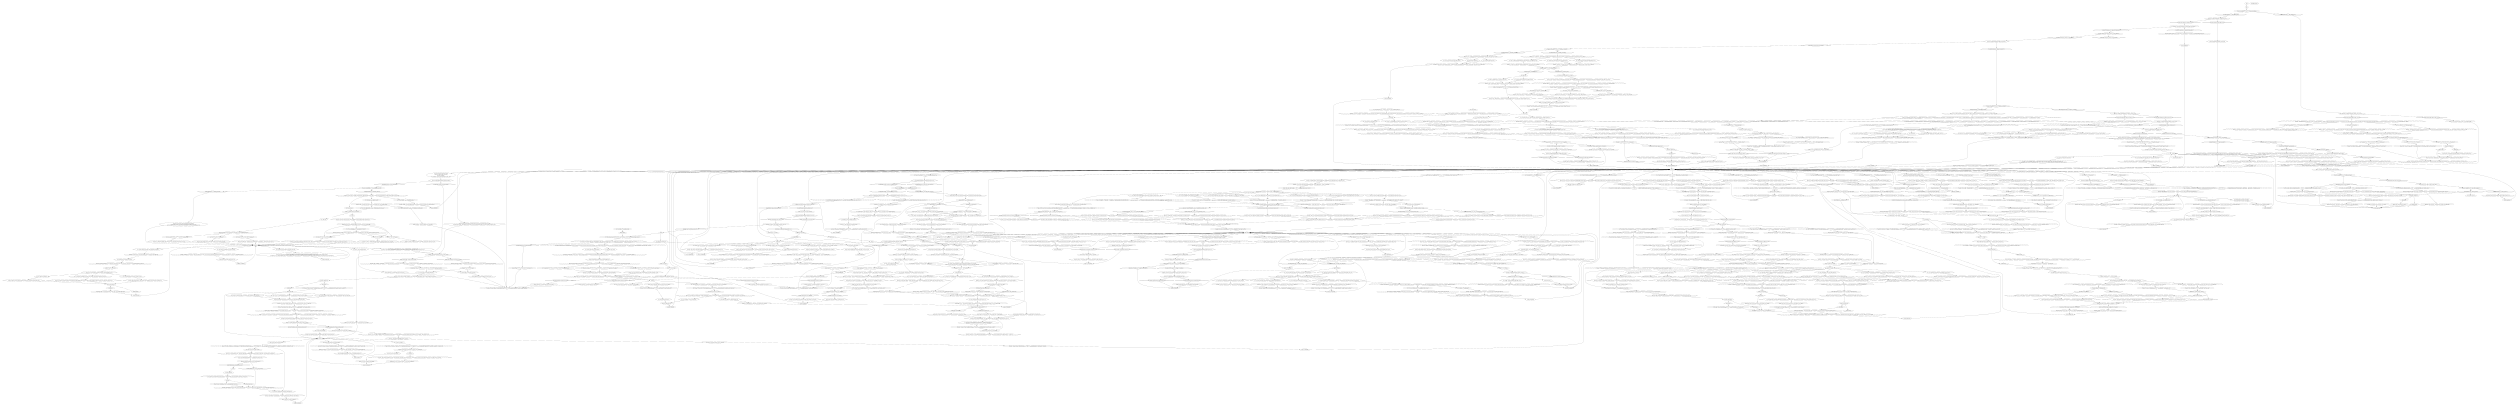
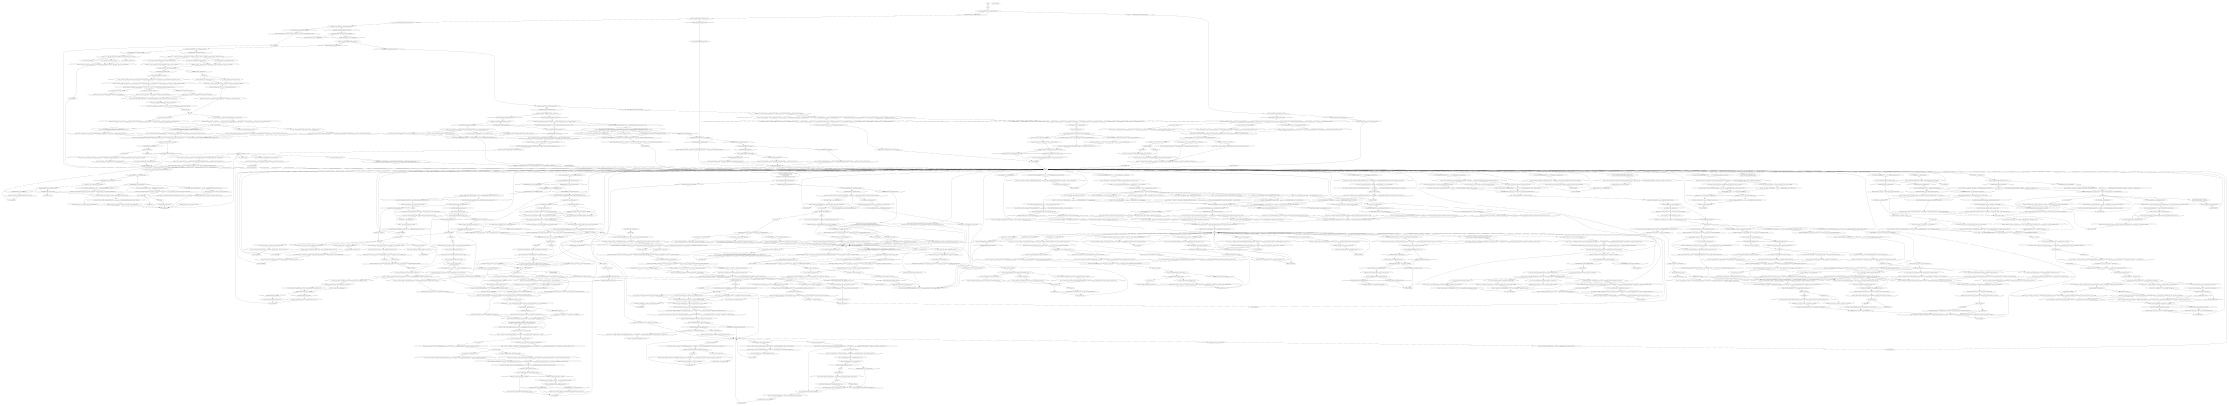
none -> (520, 338)
